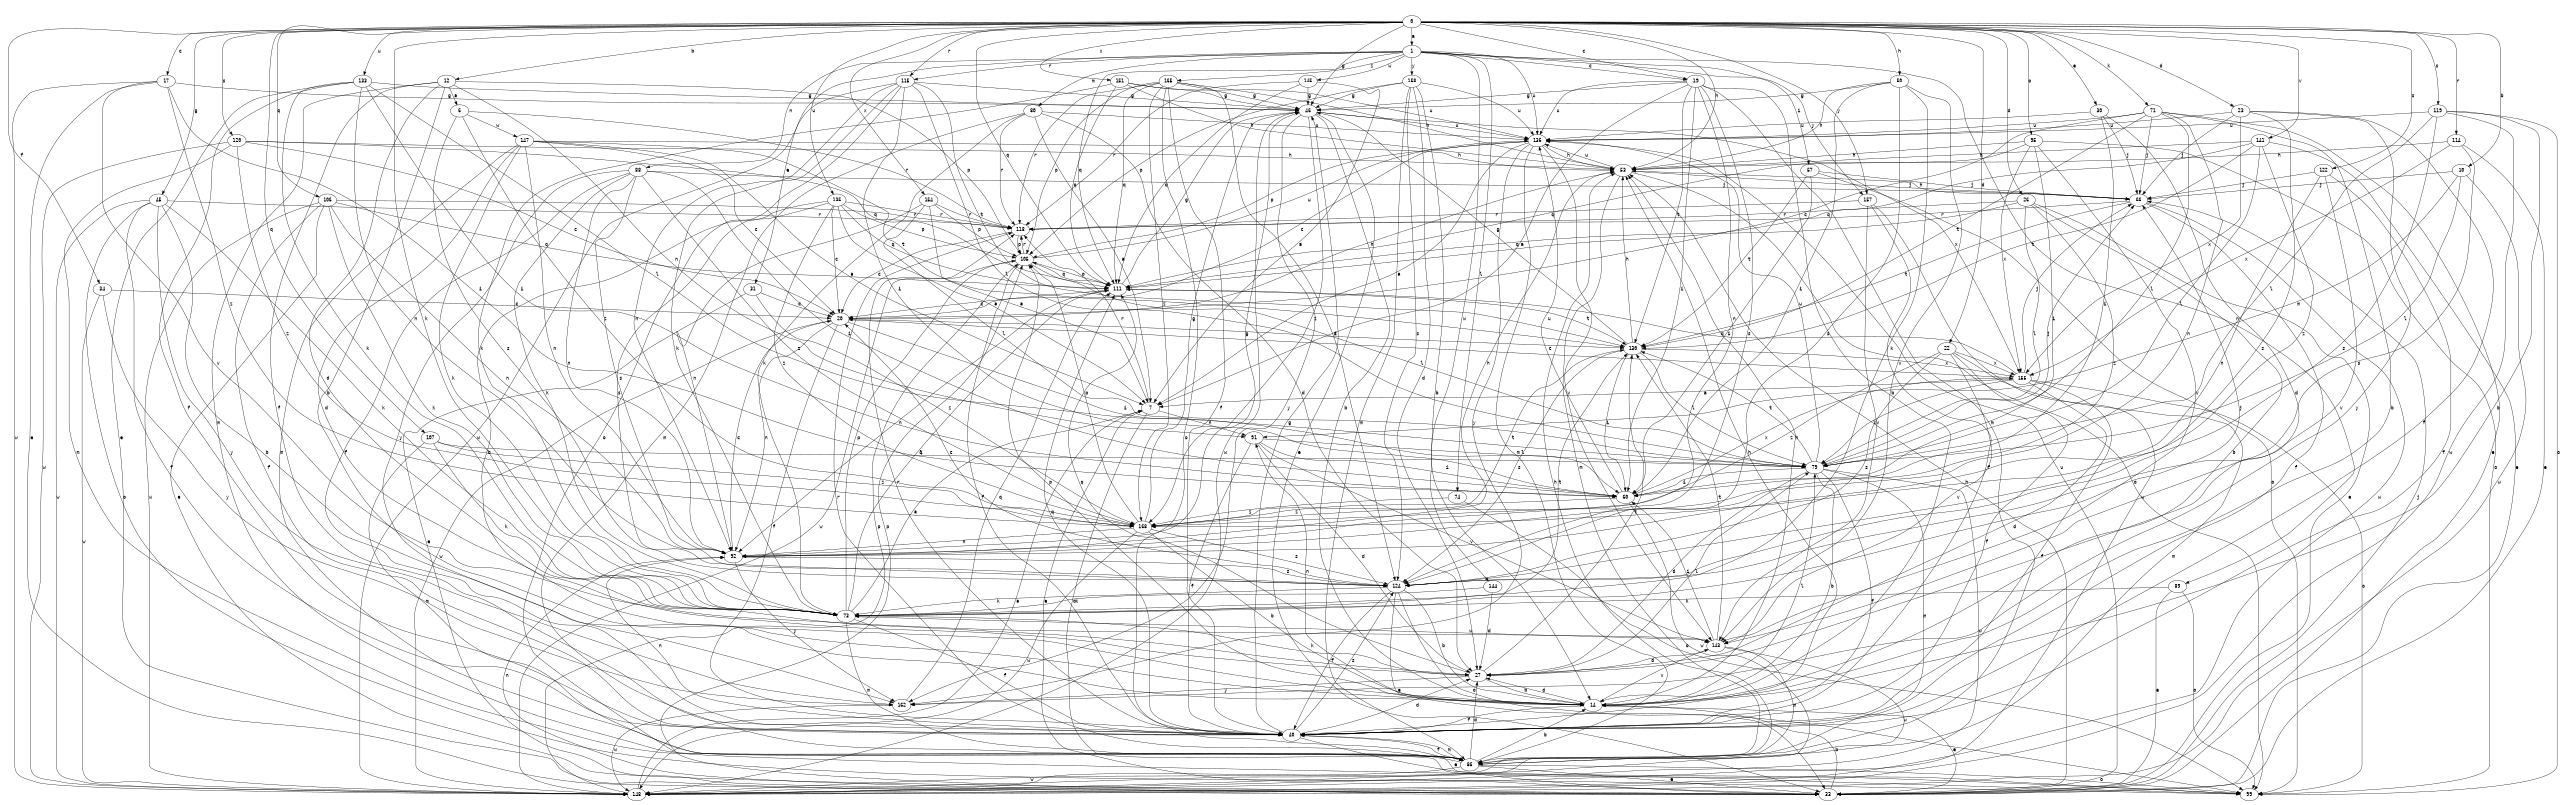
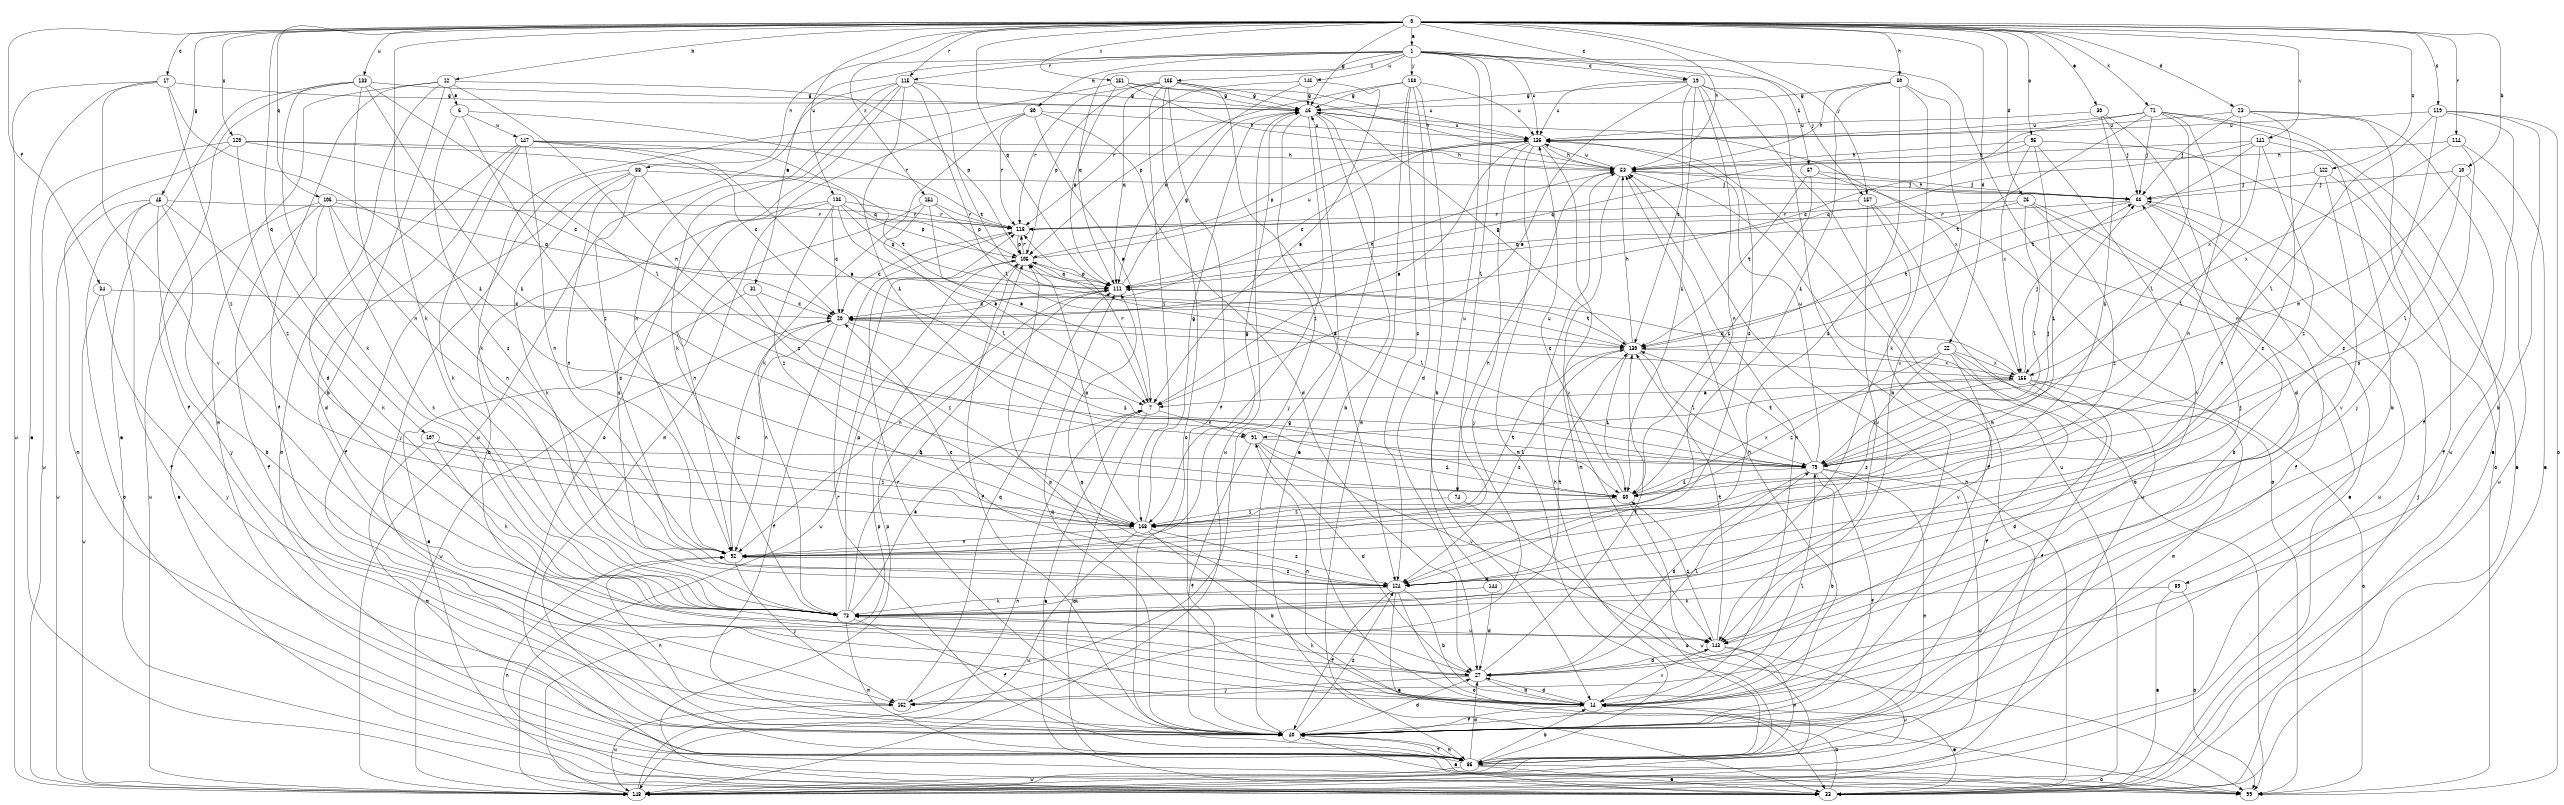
(1089, 434) -> none
(1018, 601) -> (1018, 601)
